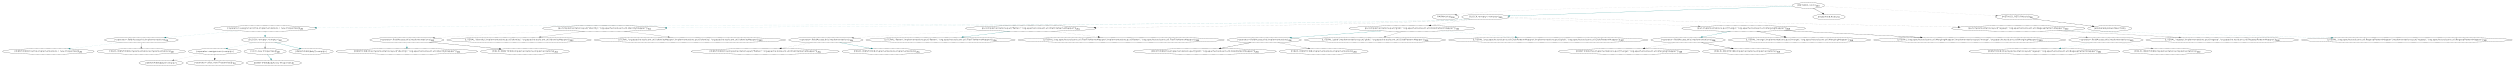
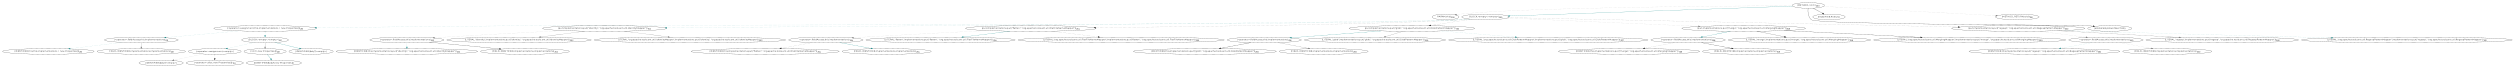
(2063, 23) -> (1946, 24)
